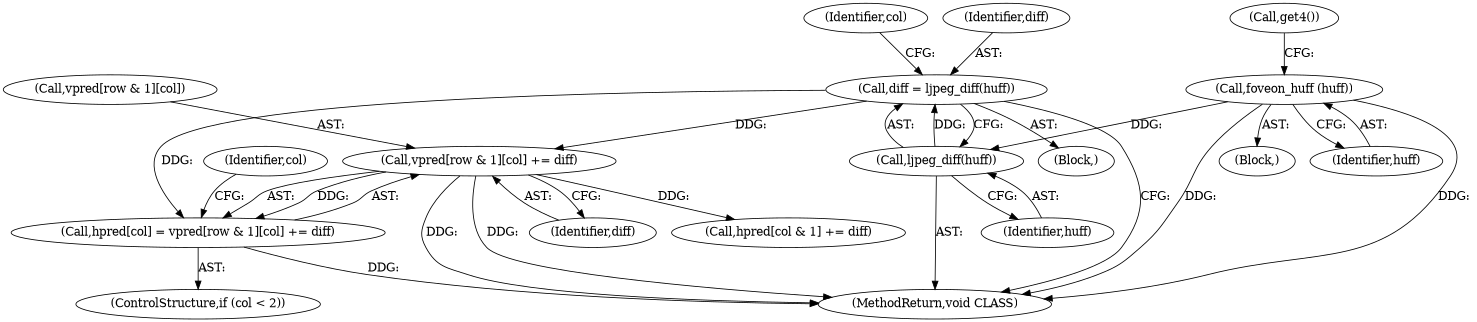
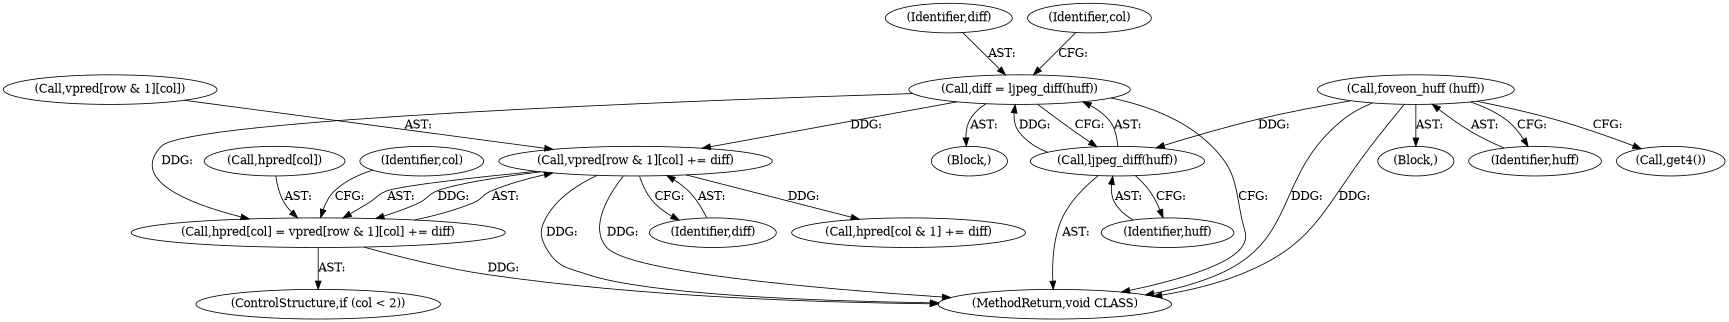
(1284, 50) -> (1556, 120)
none -> (275, 161)
